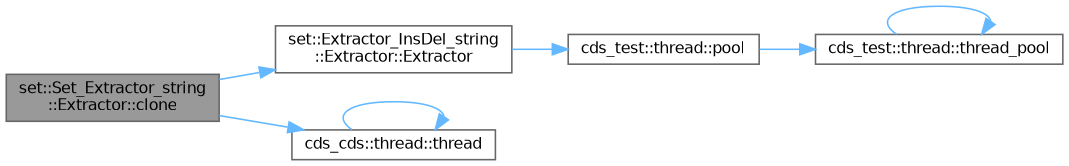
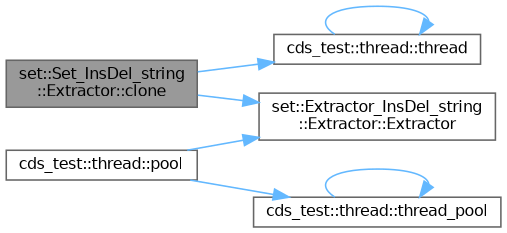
(532, 49) -> (215, 145)
(113, 98) -> (102, 84)
(394, 145) -> (377, 49)
